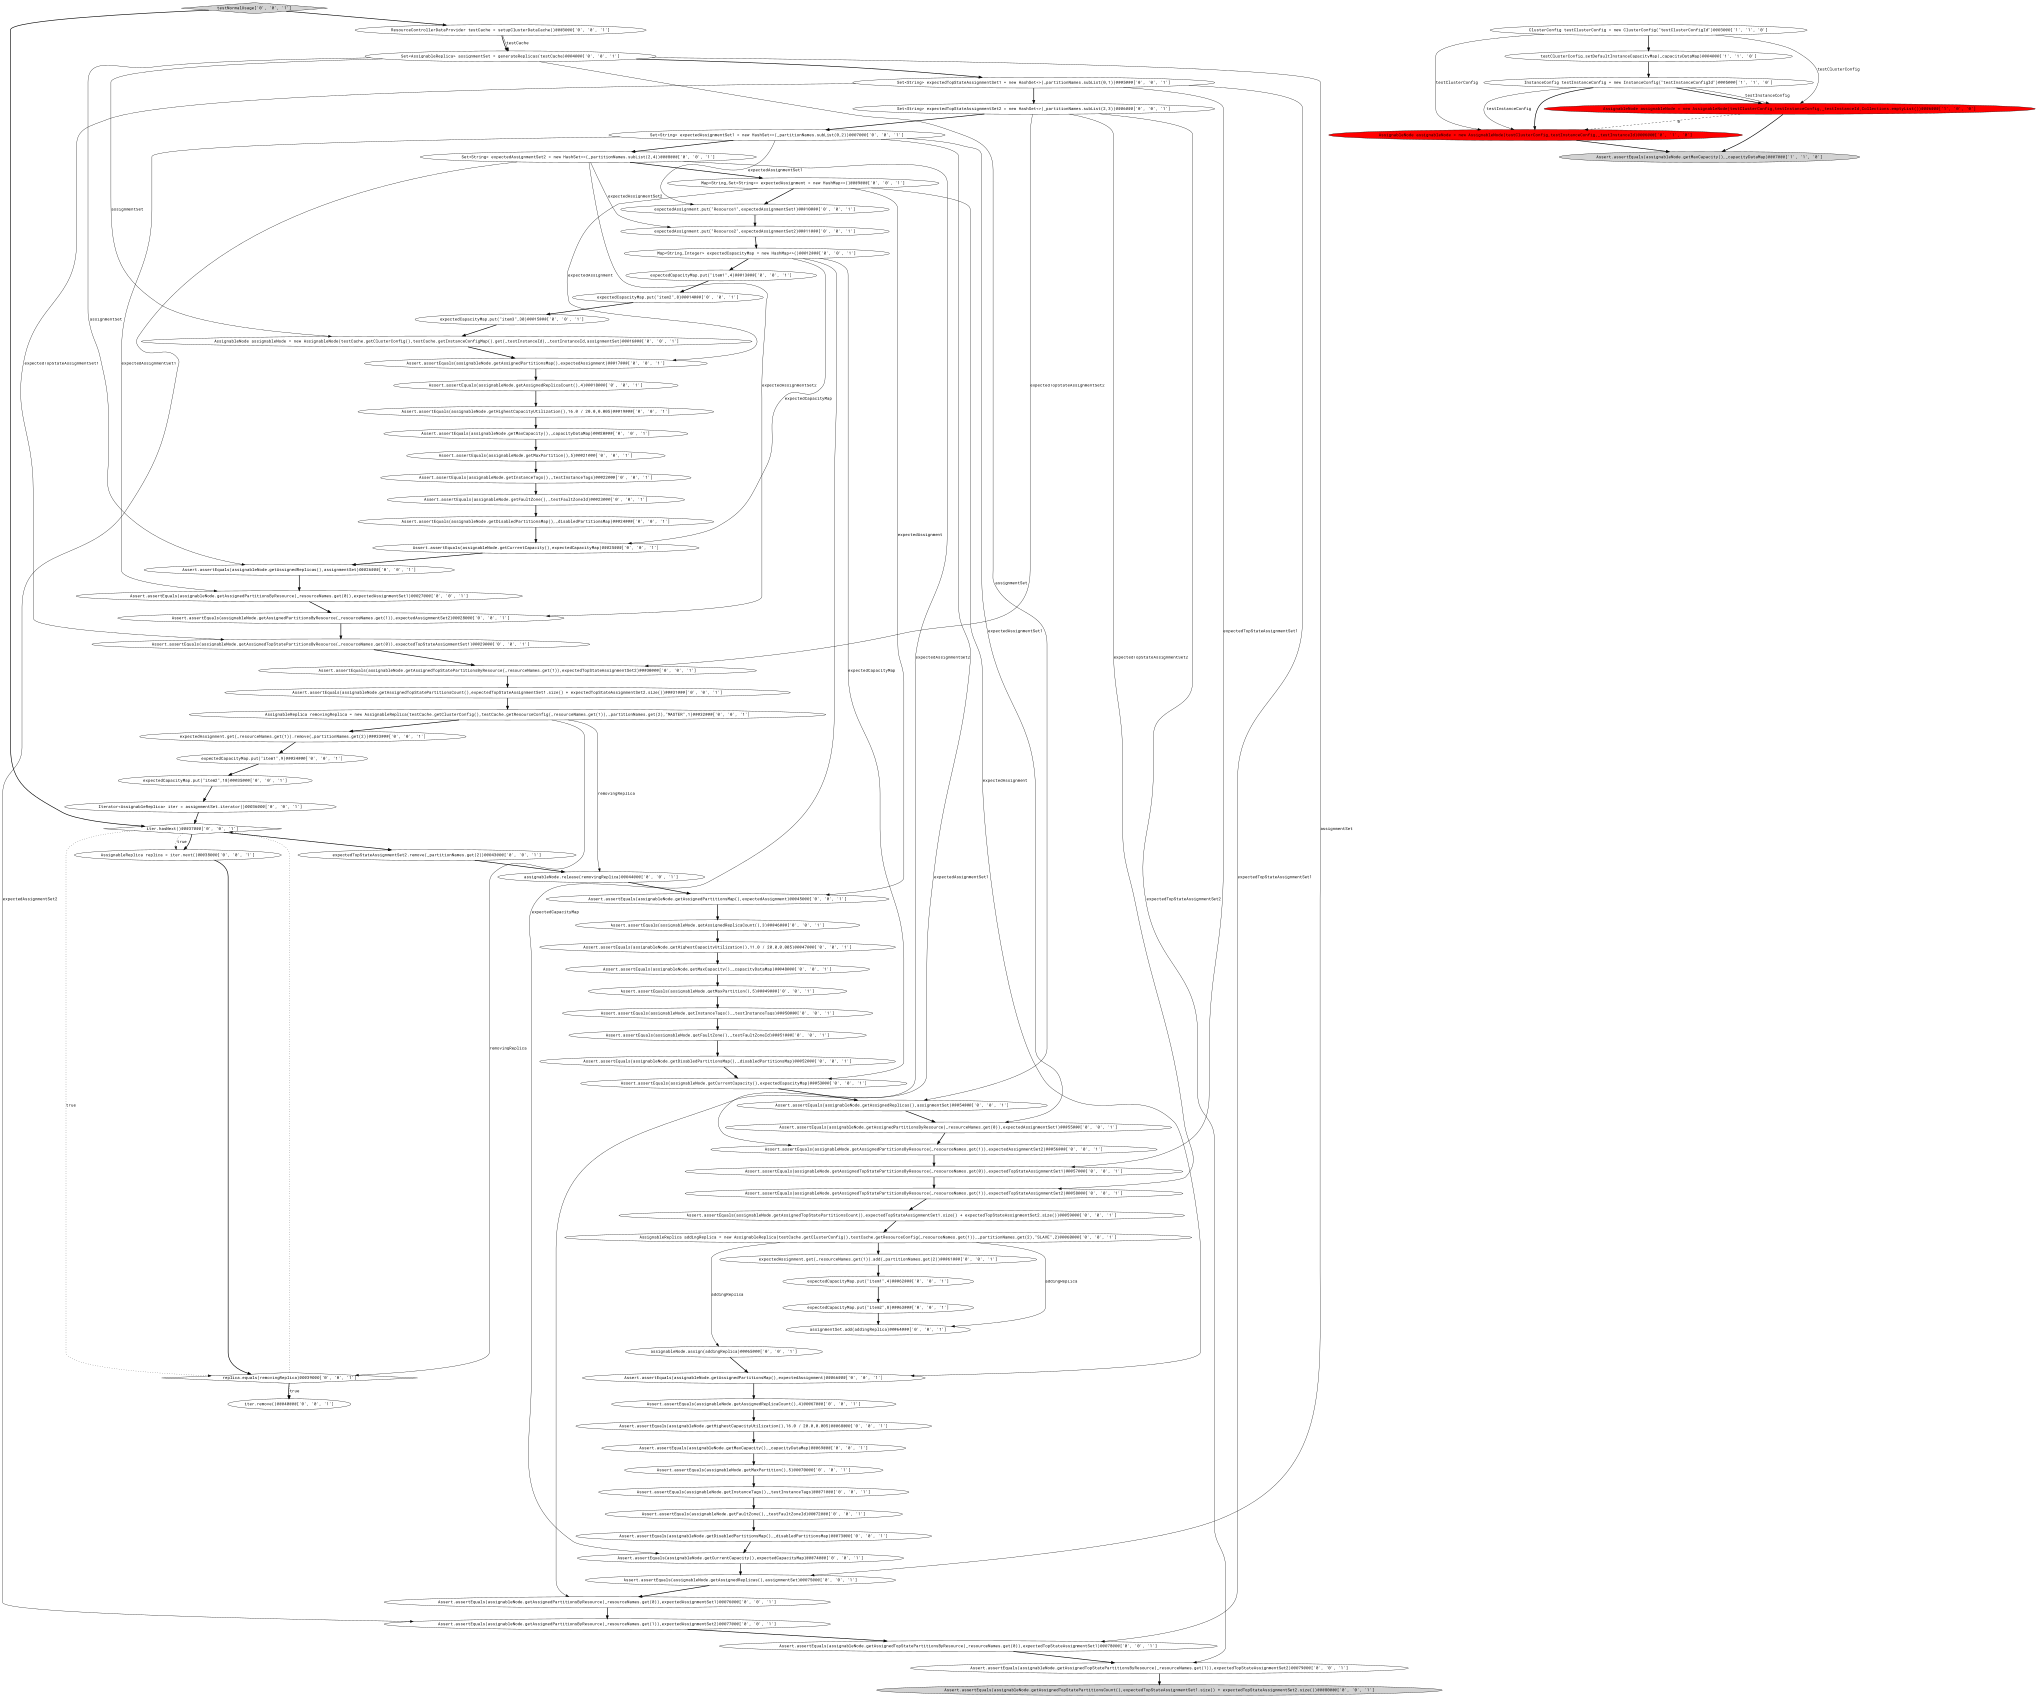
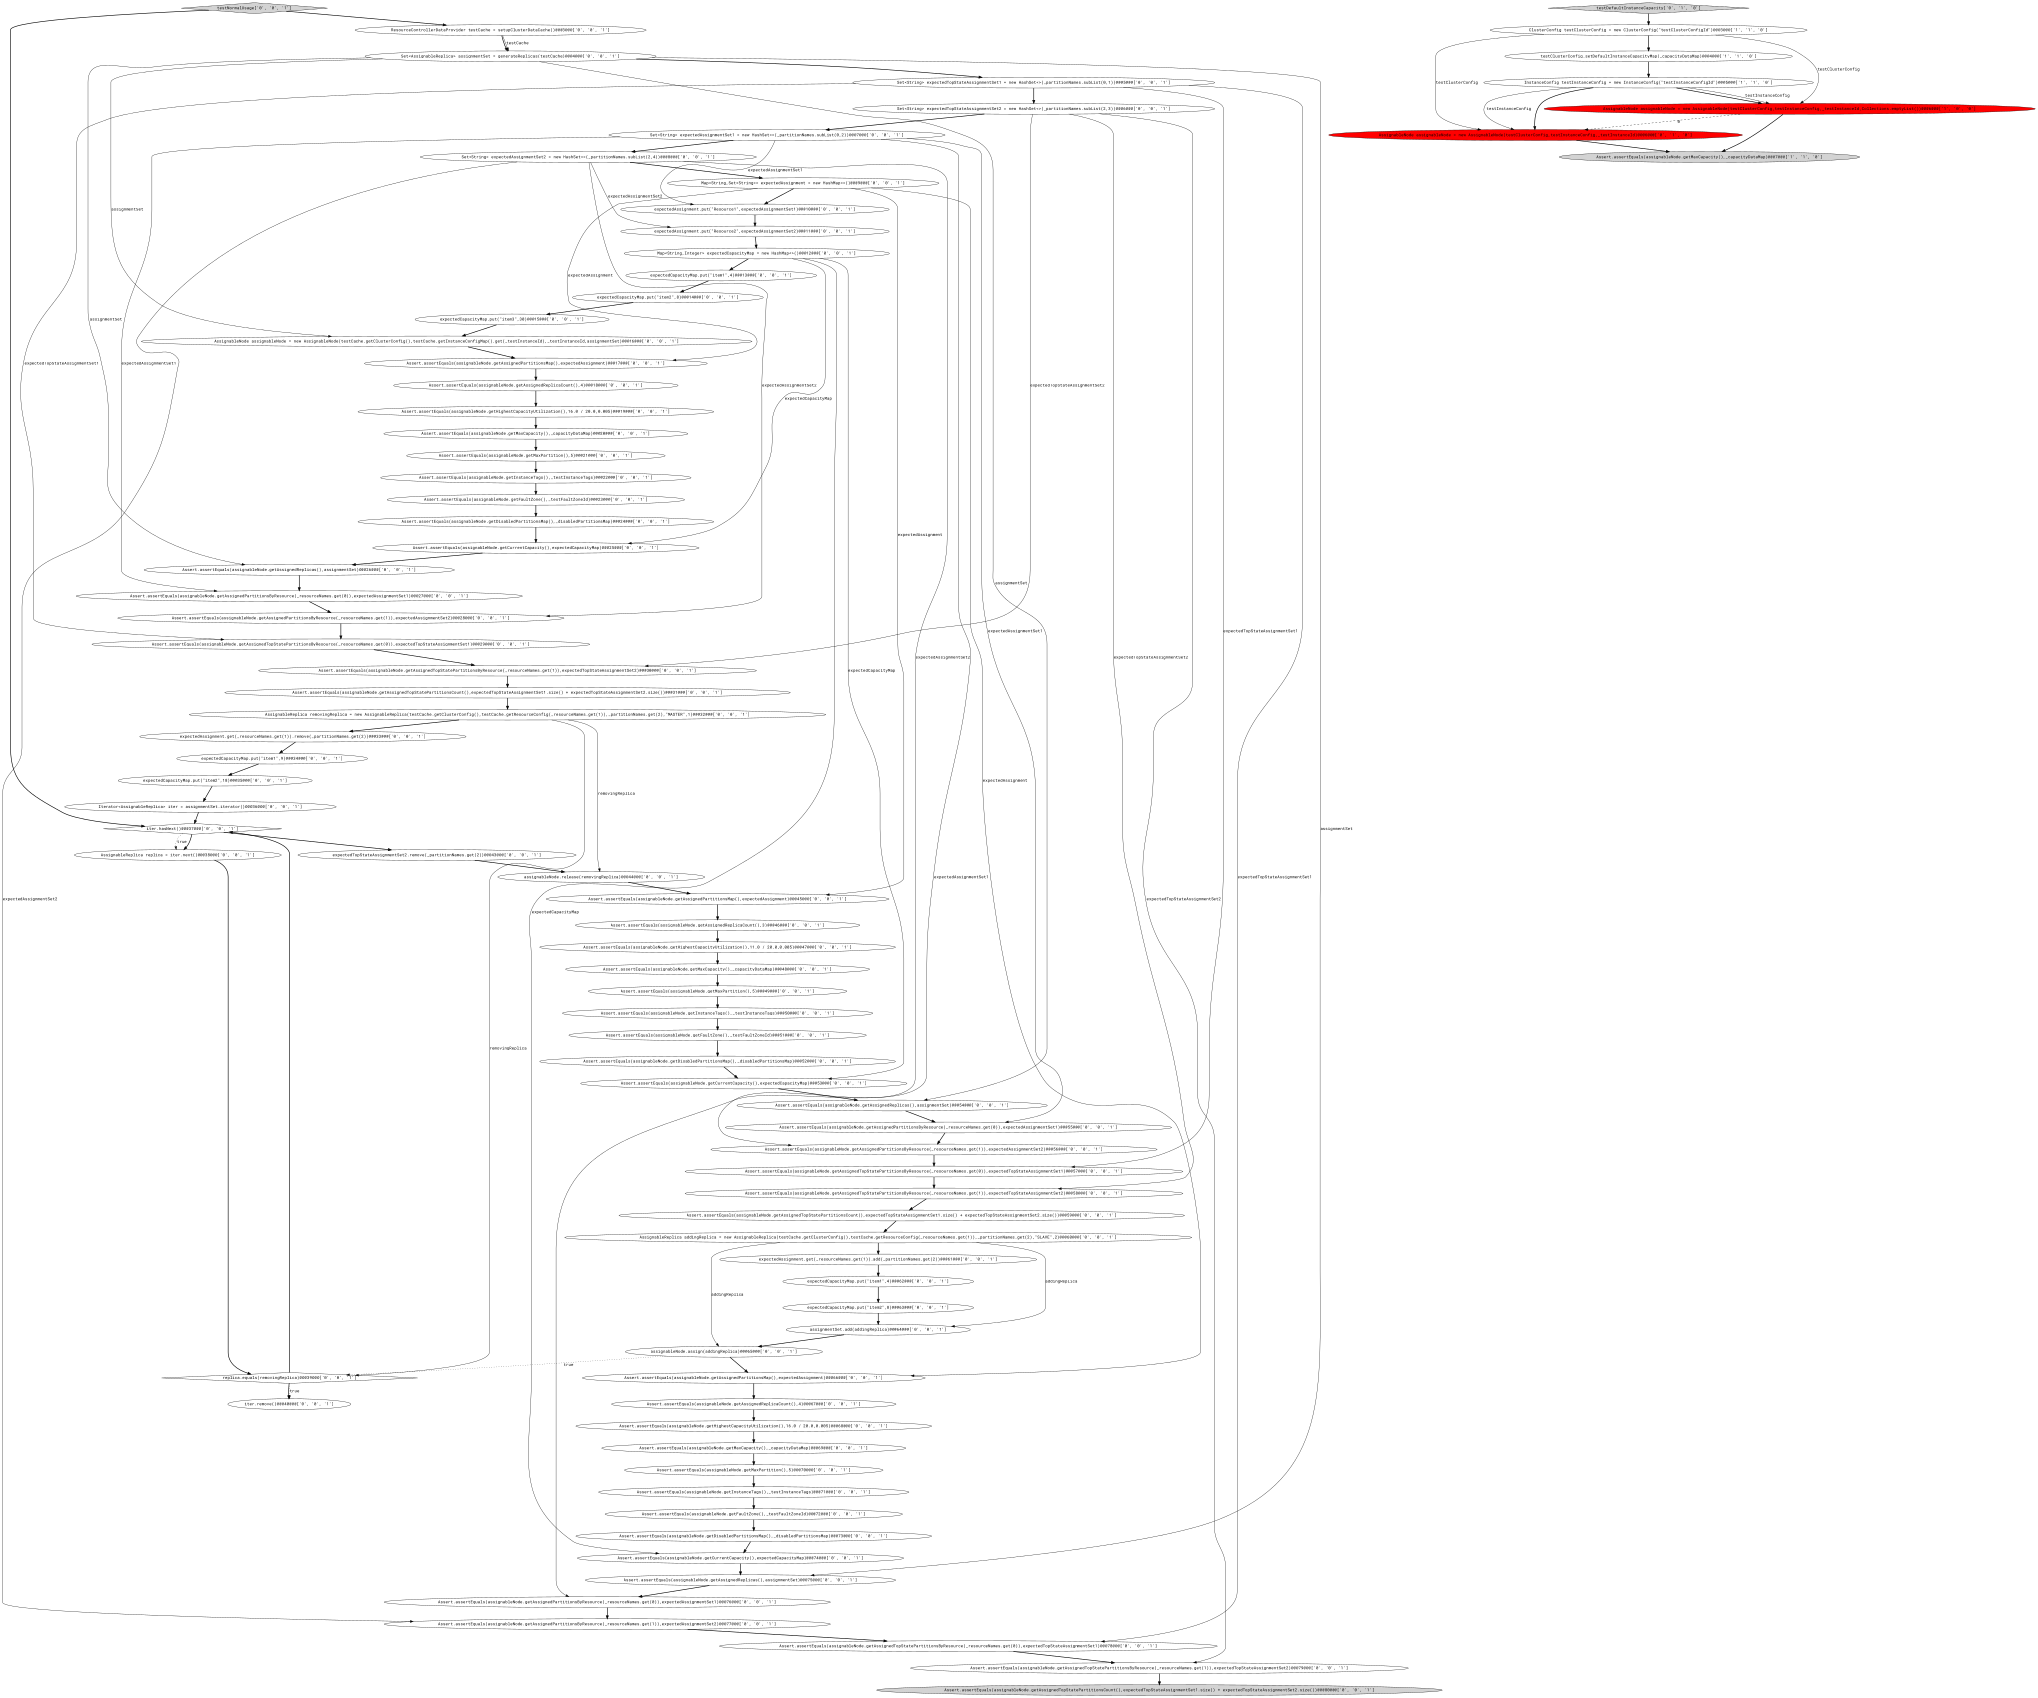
none -> (1649, 8)
(290, 1081) -> (290, 1081)
(66, 1139) -> (507, 1366)
none -> (803, 1340)
